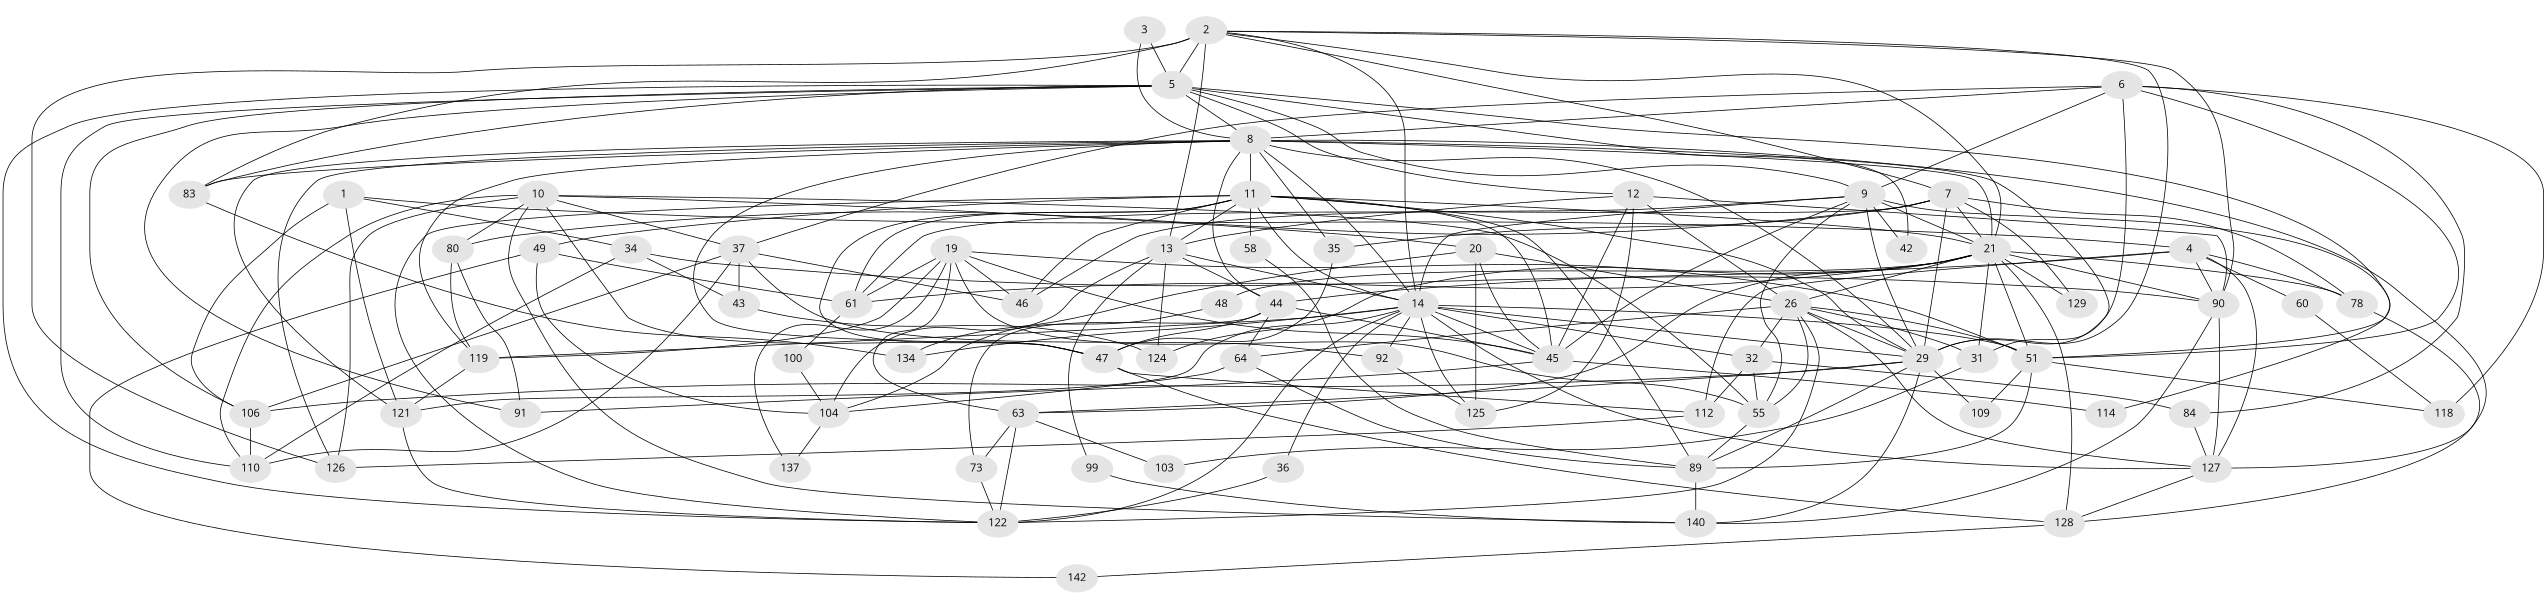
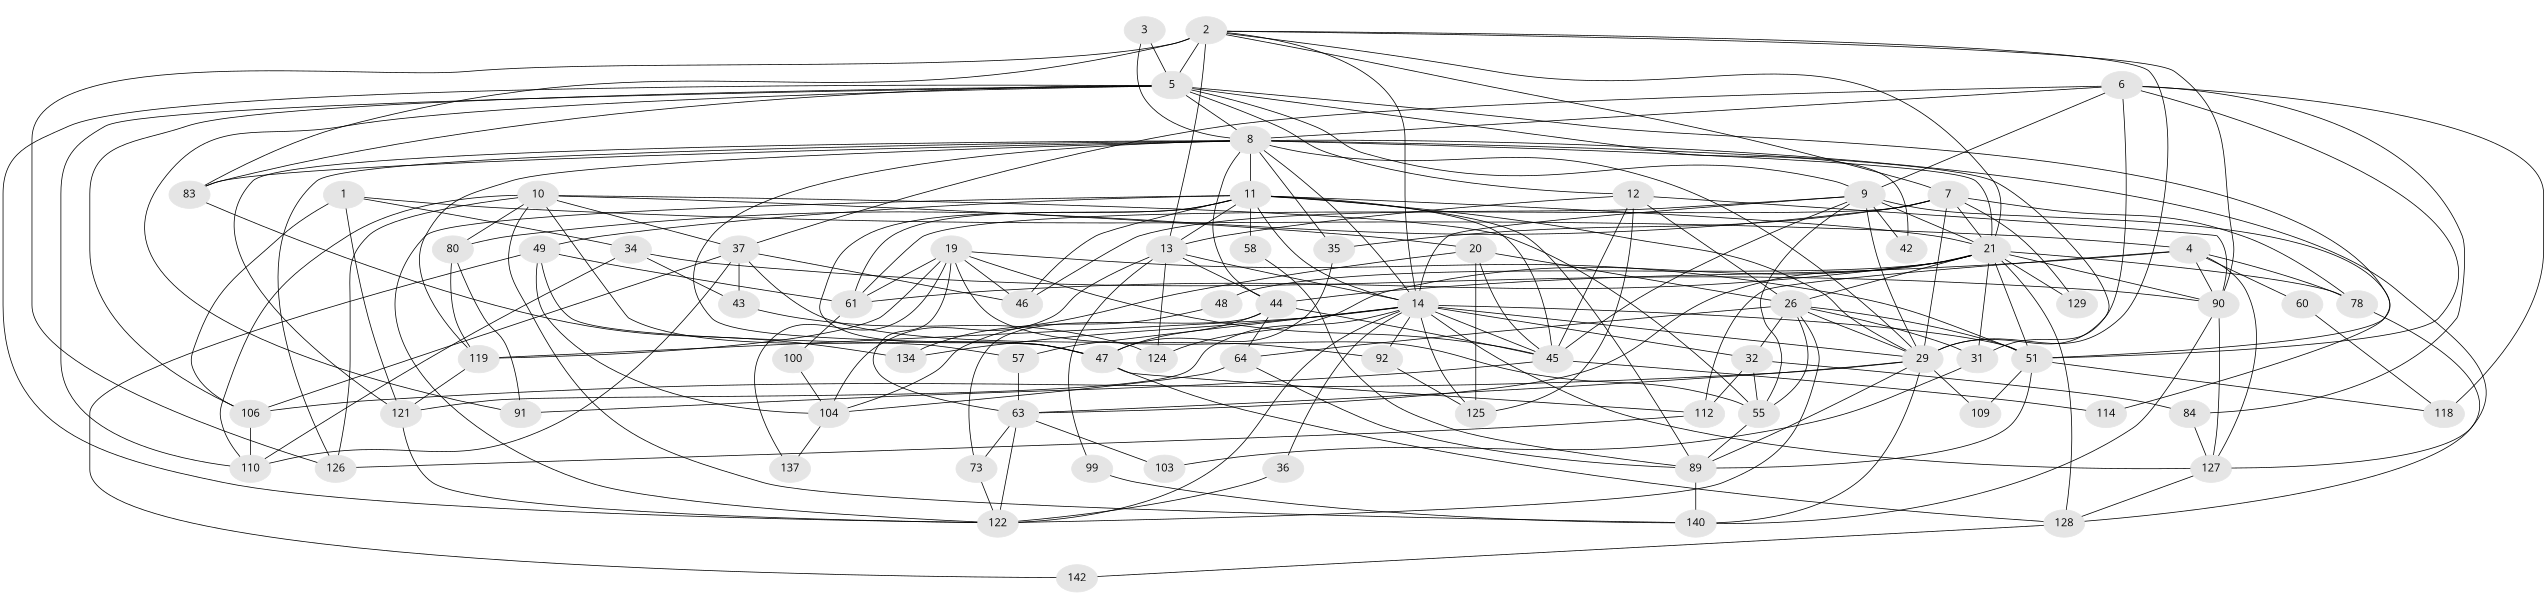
none -> (1018, 359)
(1979, 436) -> none
